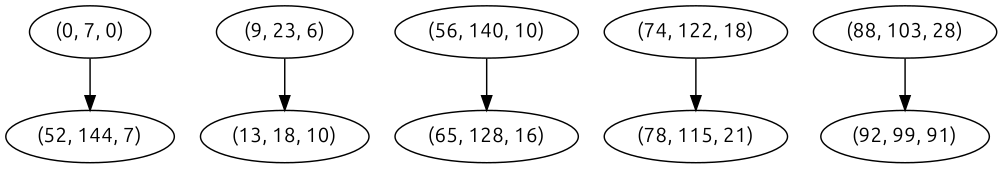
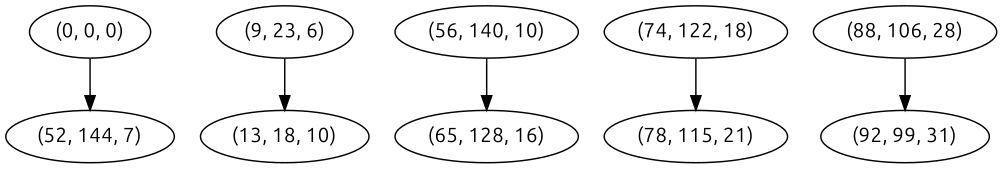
(90, 32) -> (90, 32)
(905, 32) -> (905, 32)
(905, 137) -> (905, 137)
